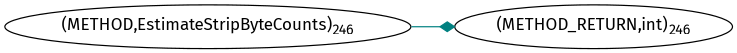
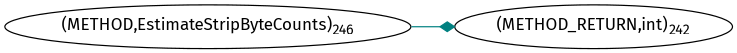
(680, 25) -> (680, 25)
